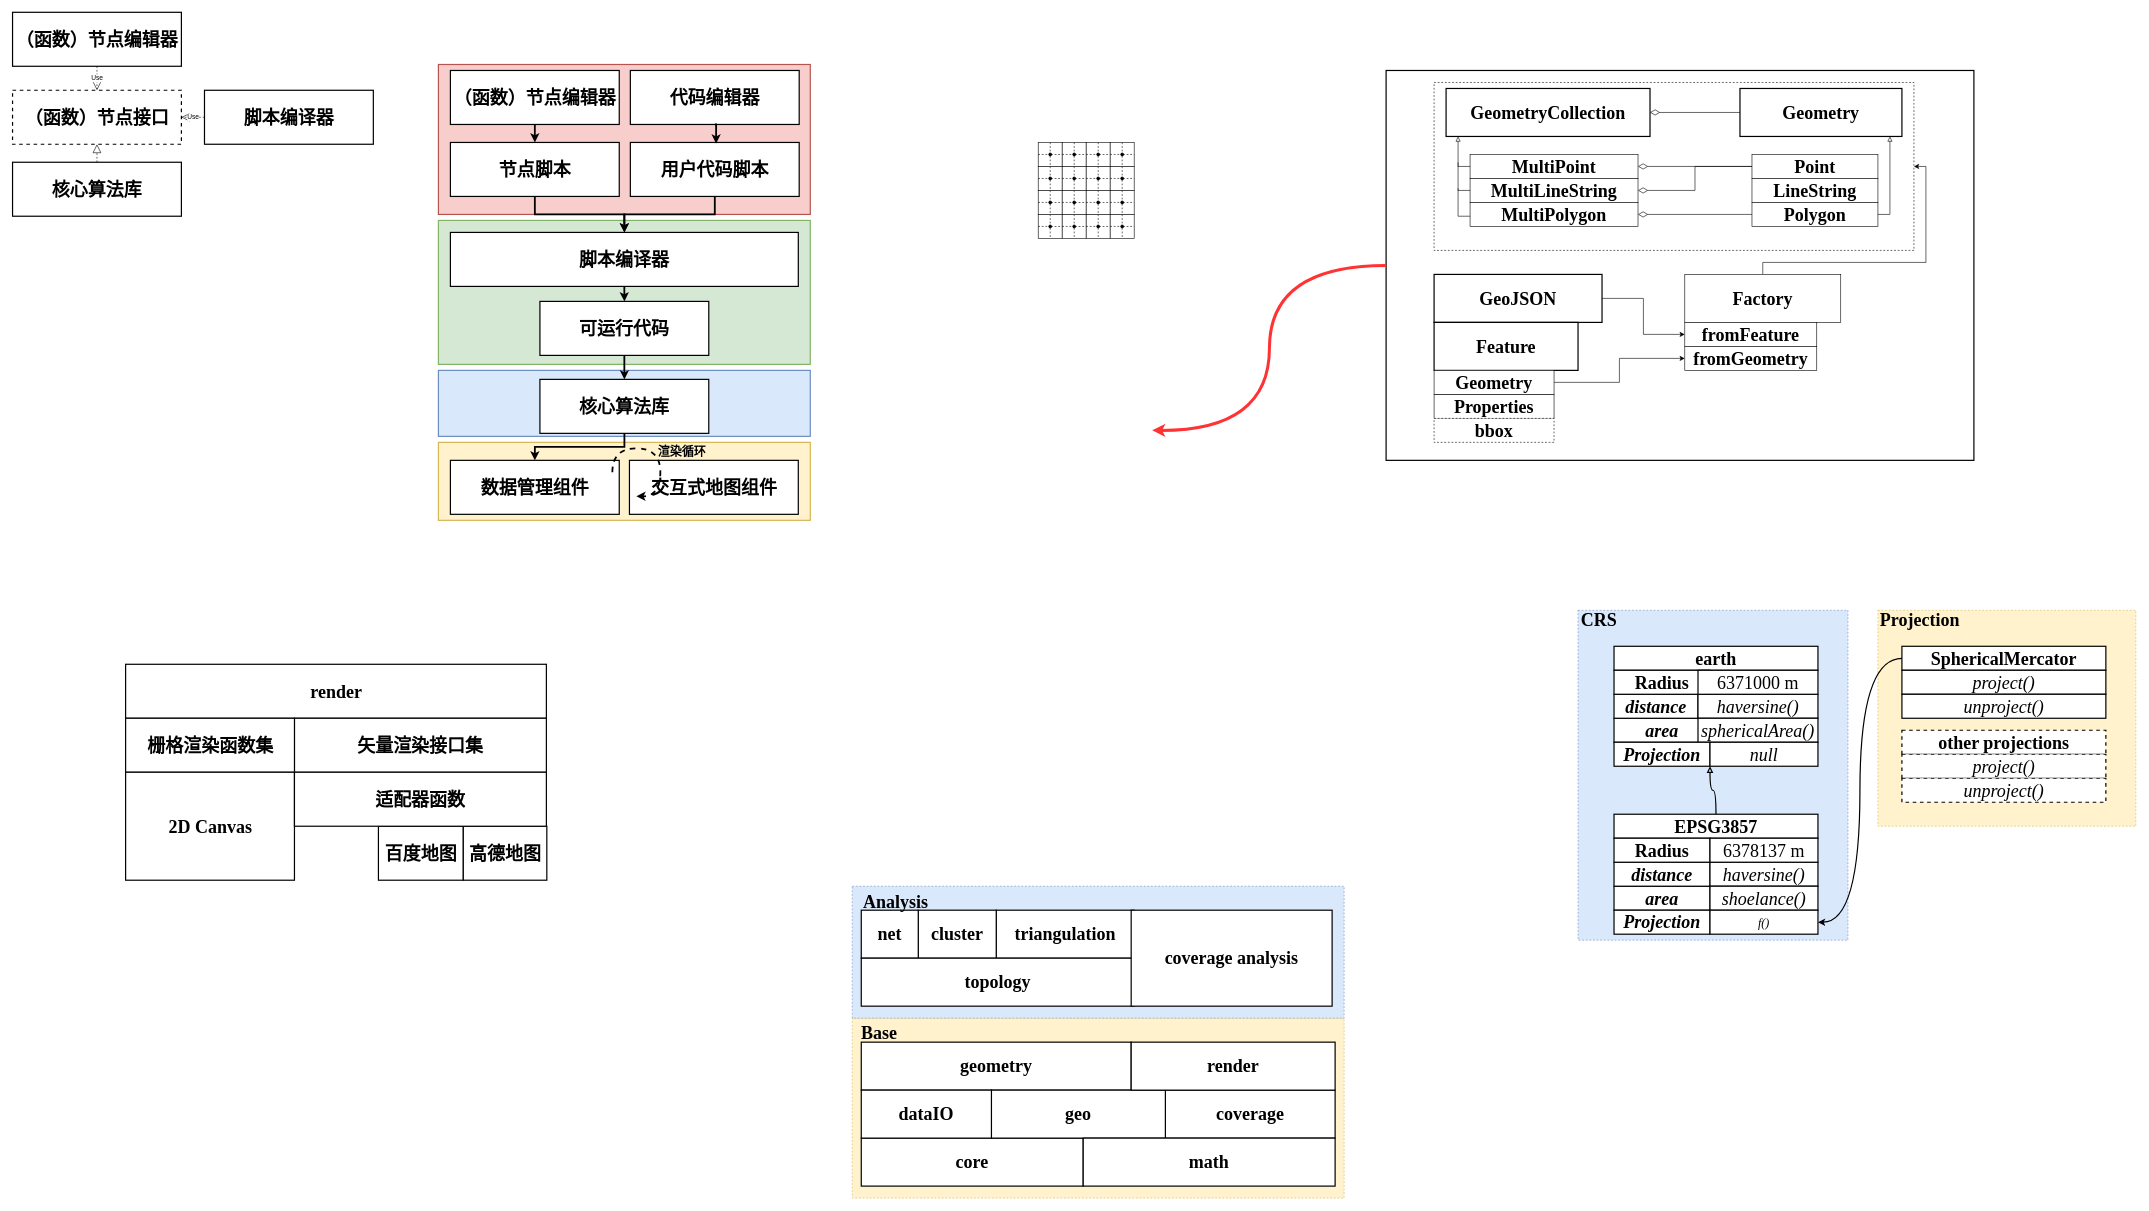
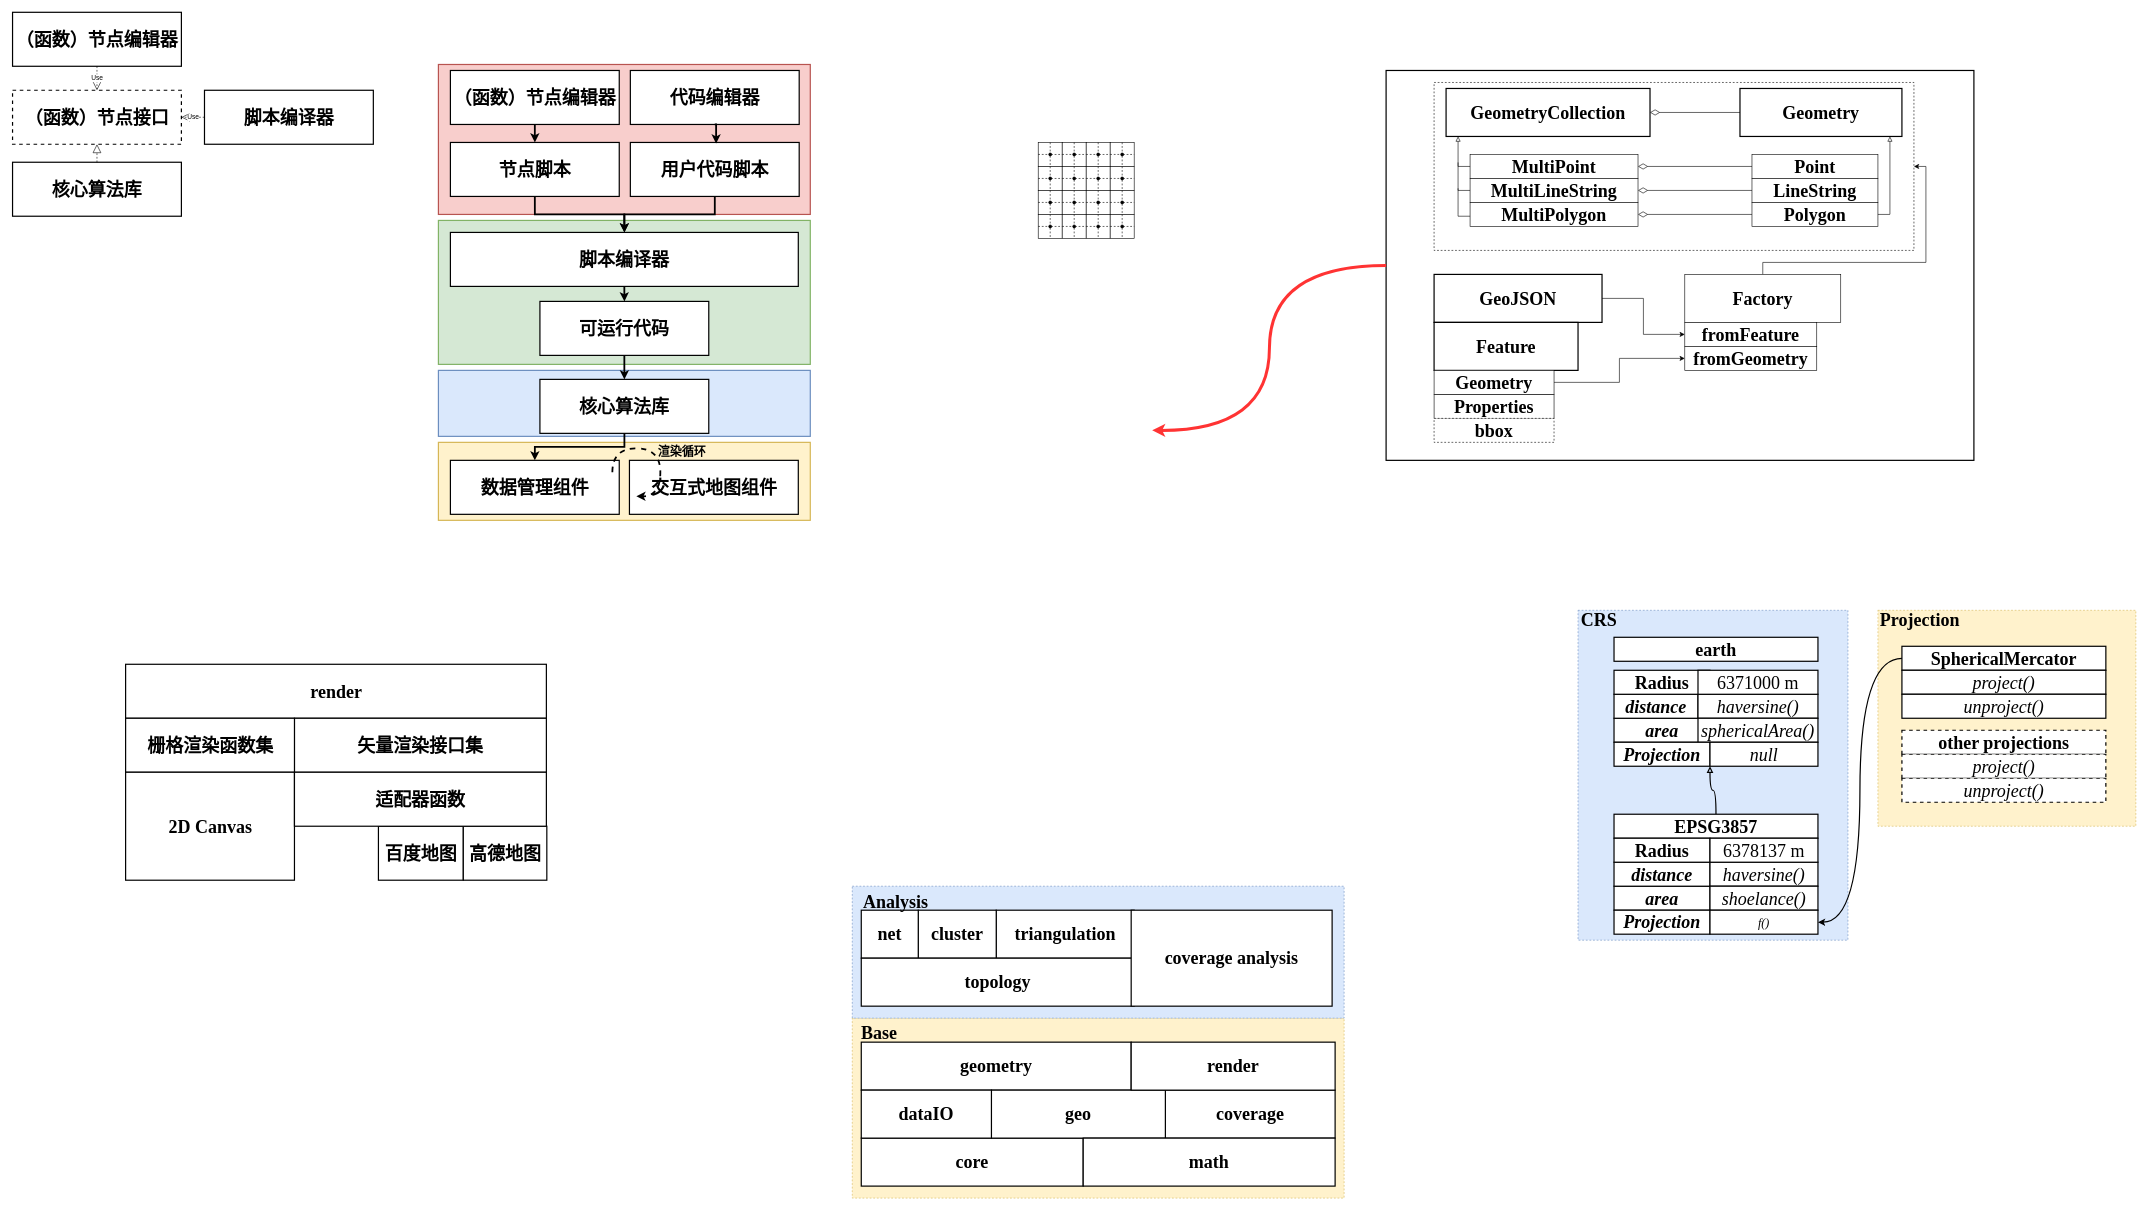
(1695, 180) -> (1722, 191)
(1716, 659) -> (1716, 650)
